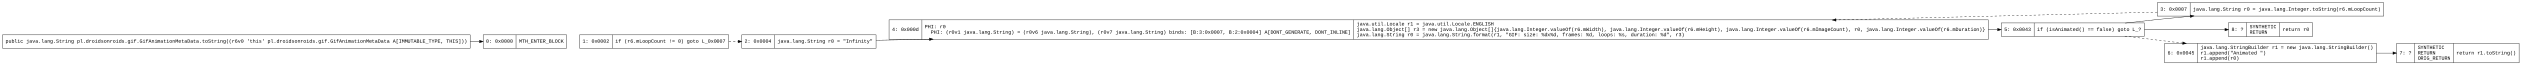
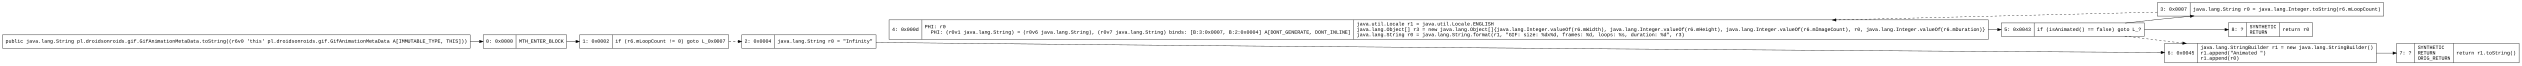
(903, 40) -> (1518, 48)
none -> (571, 42)
